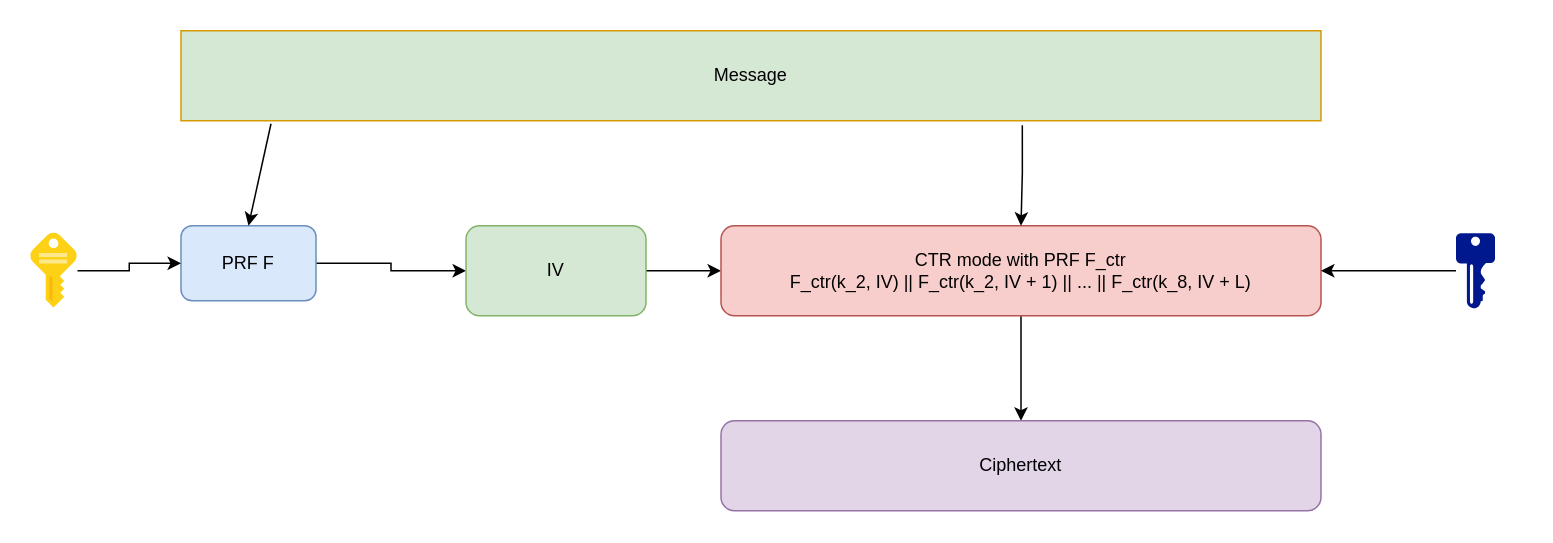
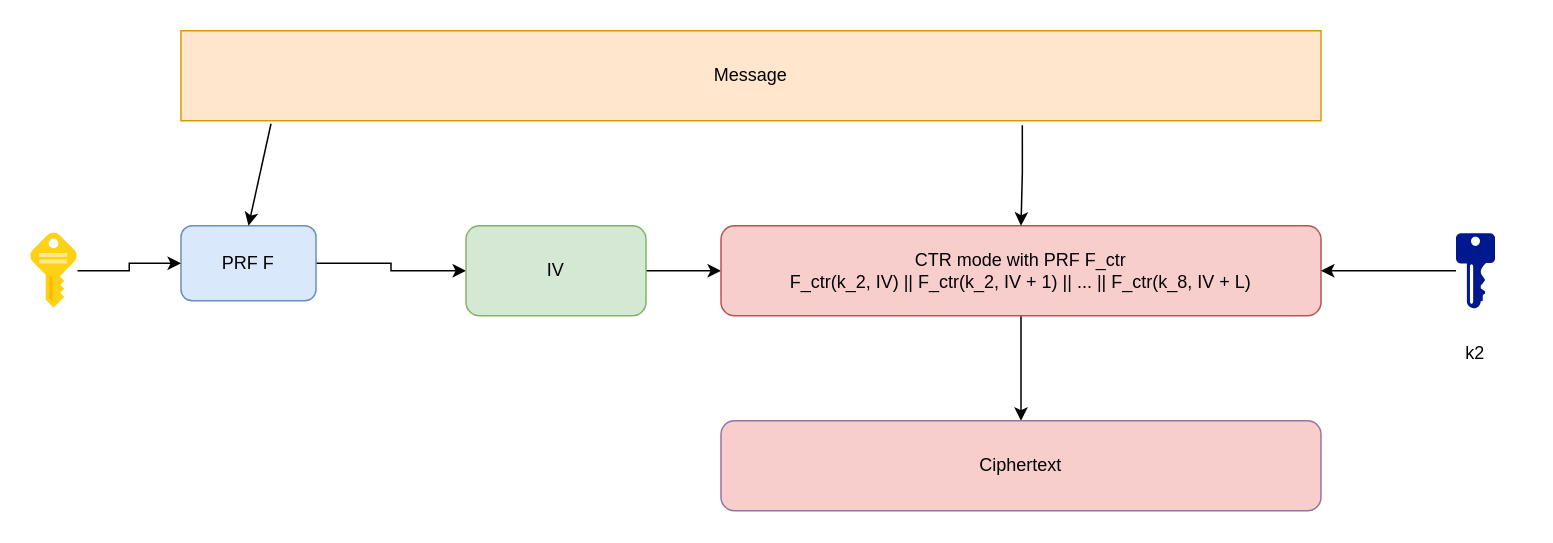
(751, 76) -> (751, 76)
none -> (1475, 353)
(1021, 466) -> (1021, 466)
